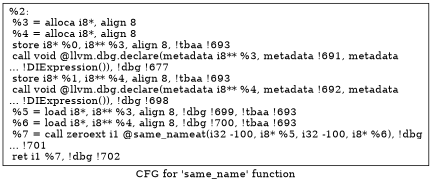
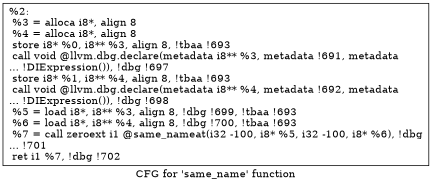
(89, 67) -> (89, 67)
